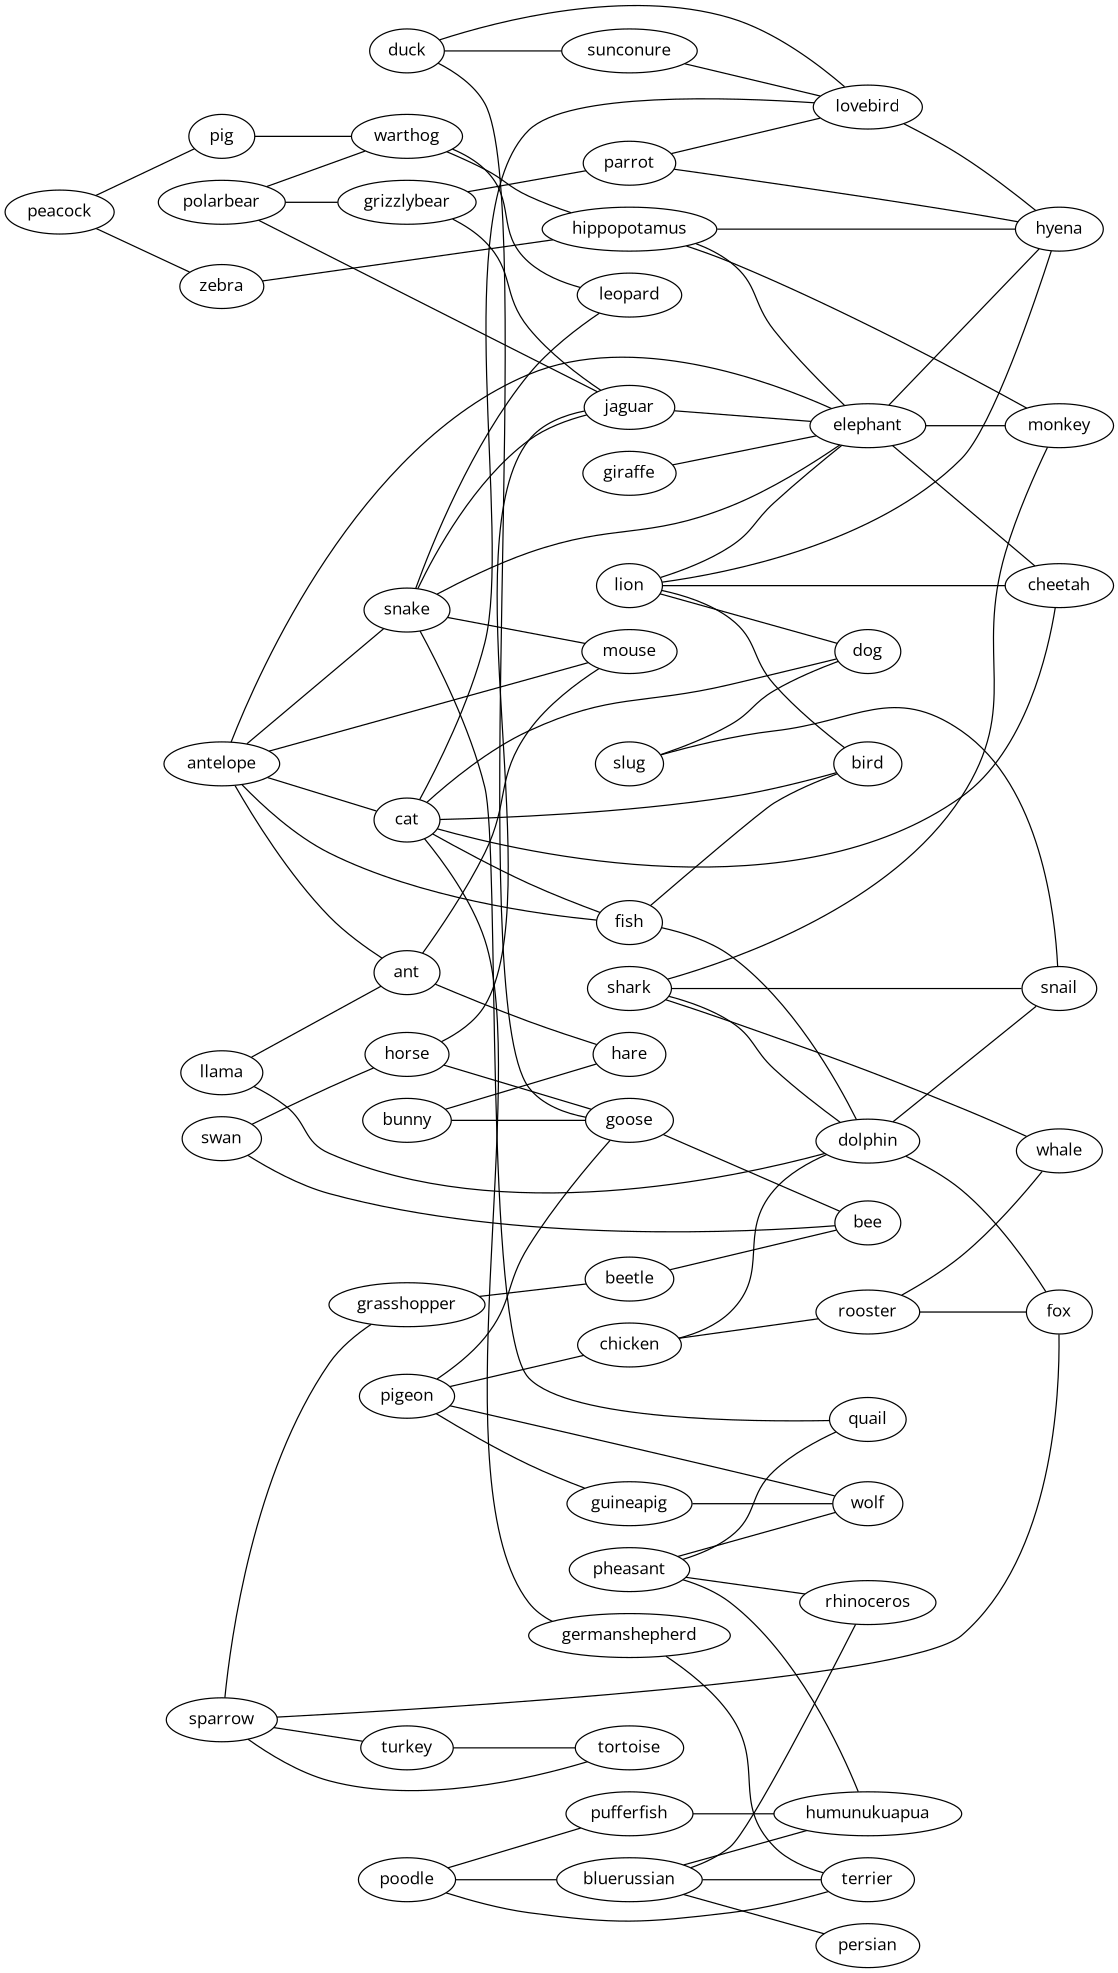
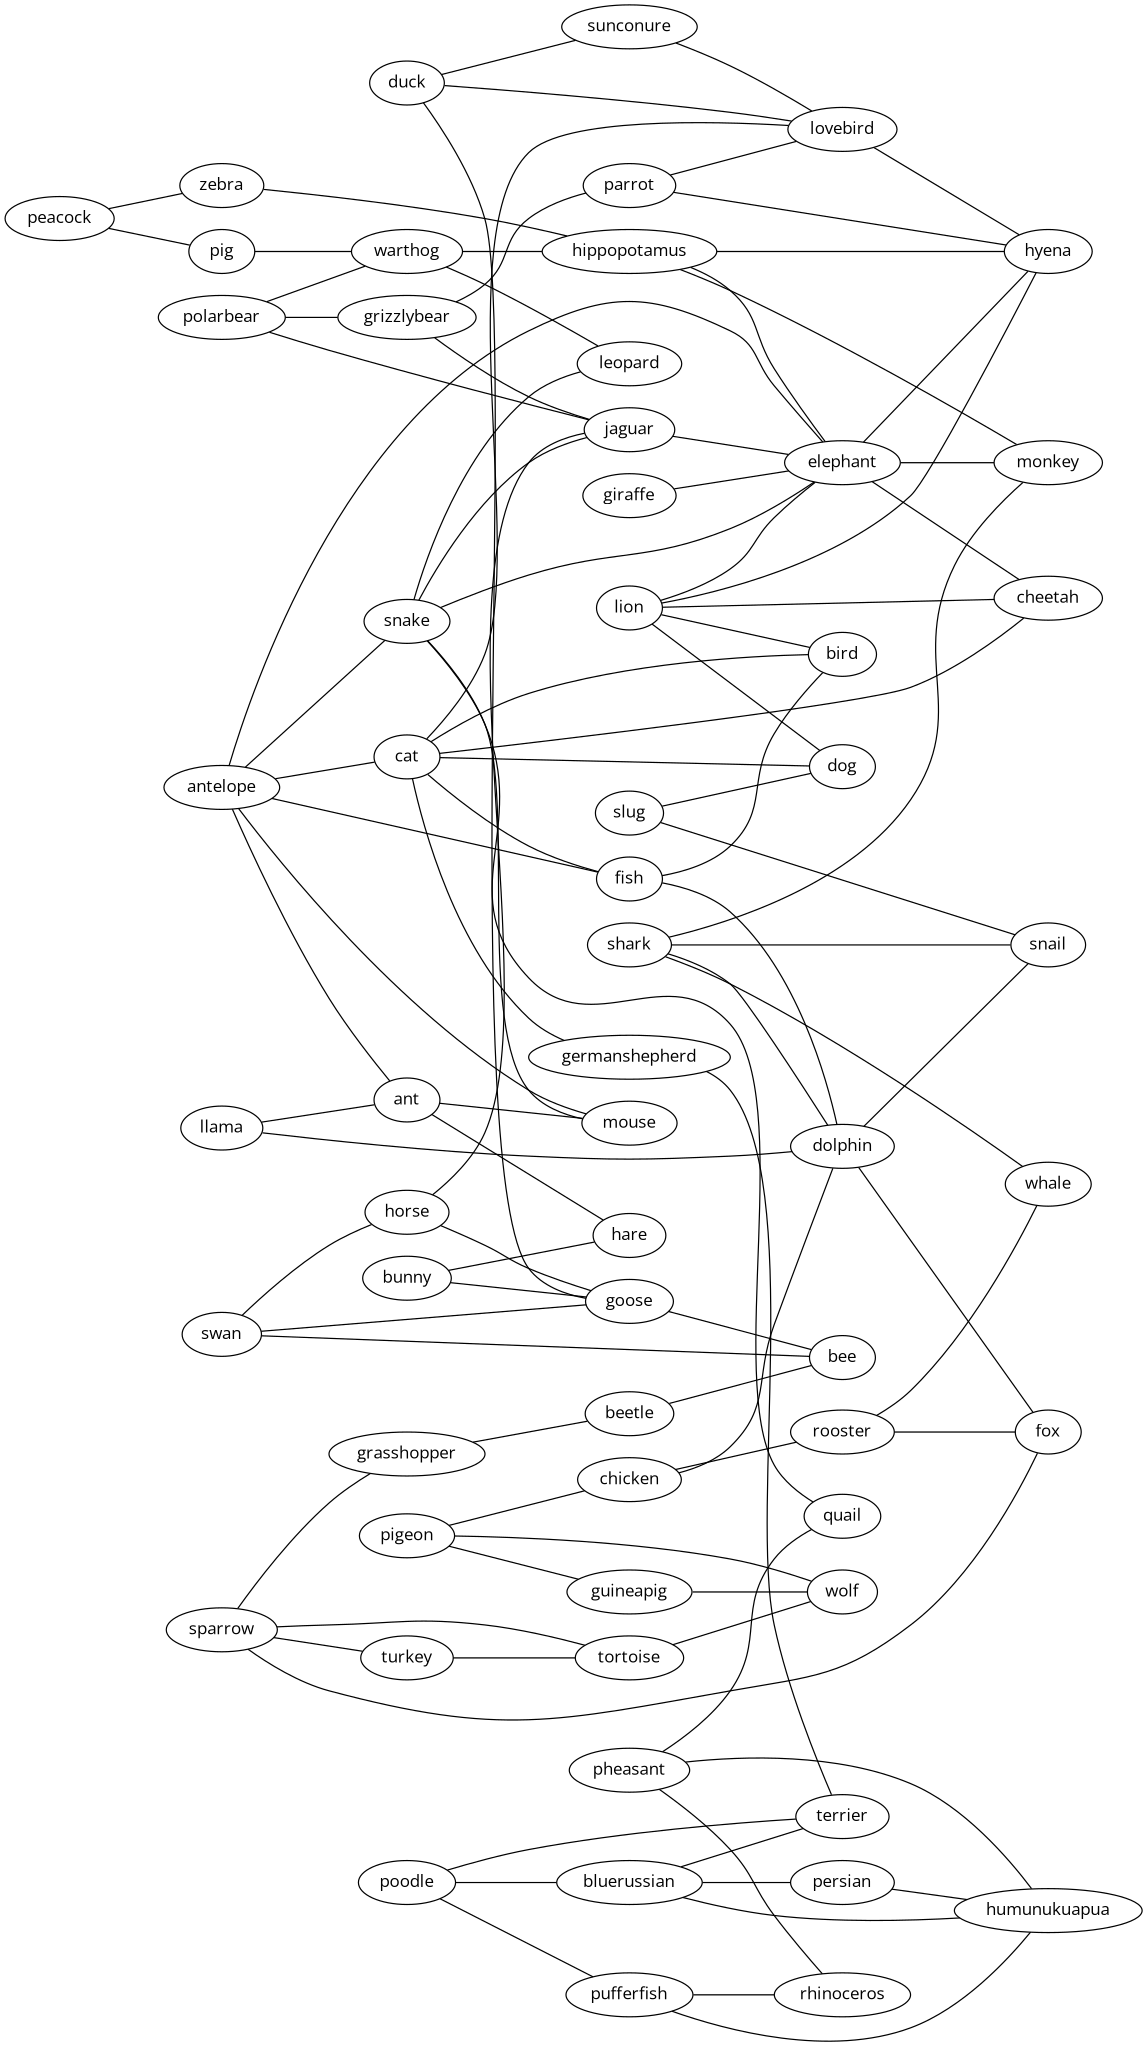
(521, 1260) -> (424, 1318)
(757, 1534) -> (742, 1623)
(786, 1757) -> (734, 1995)
none -> (929, 1894)
